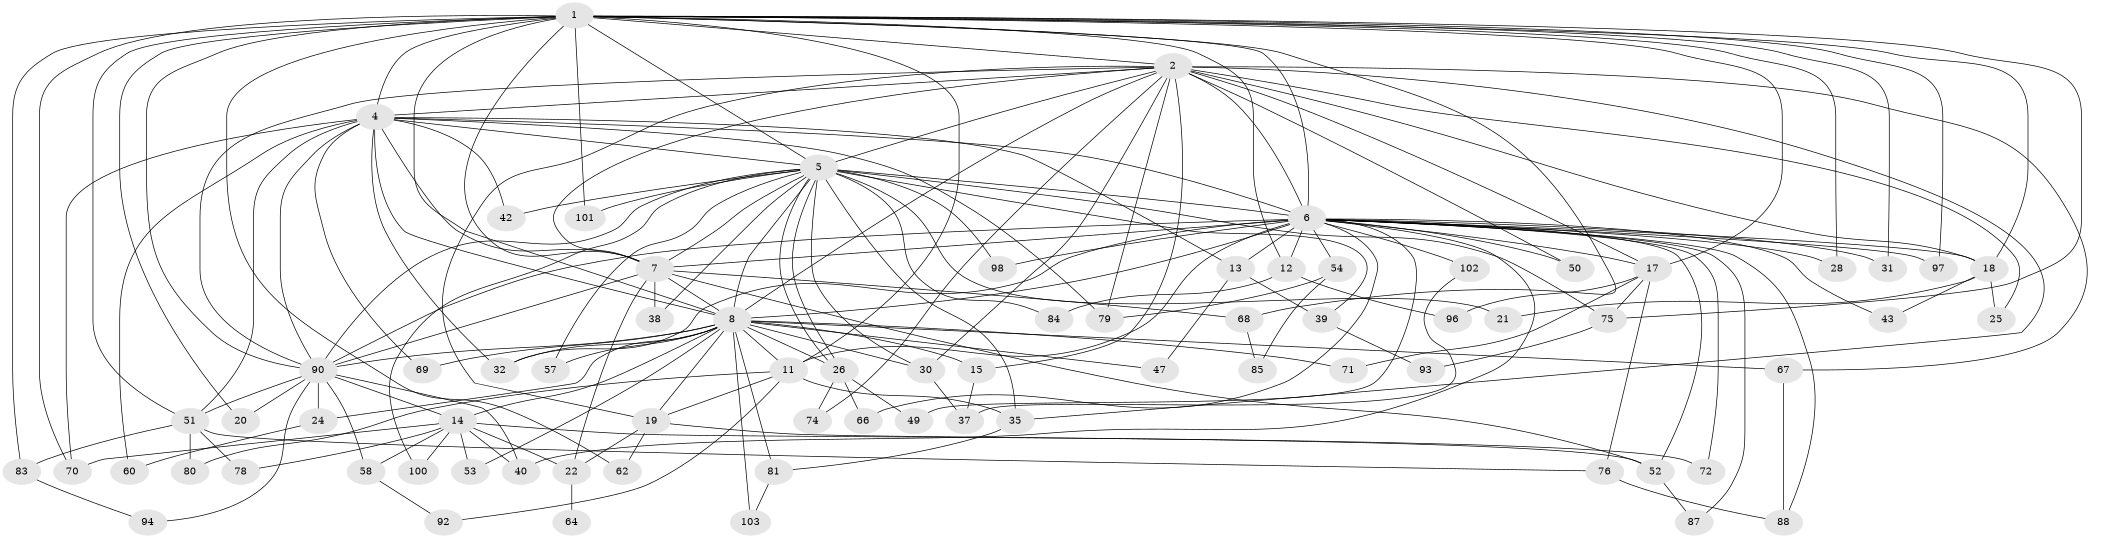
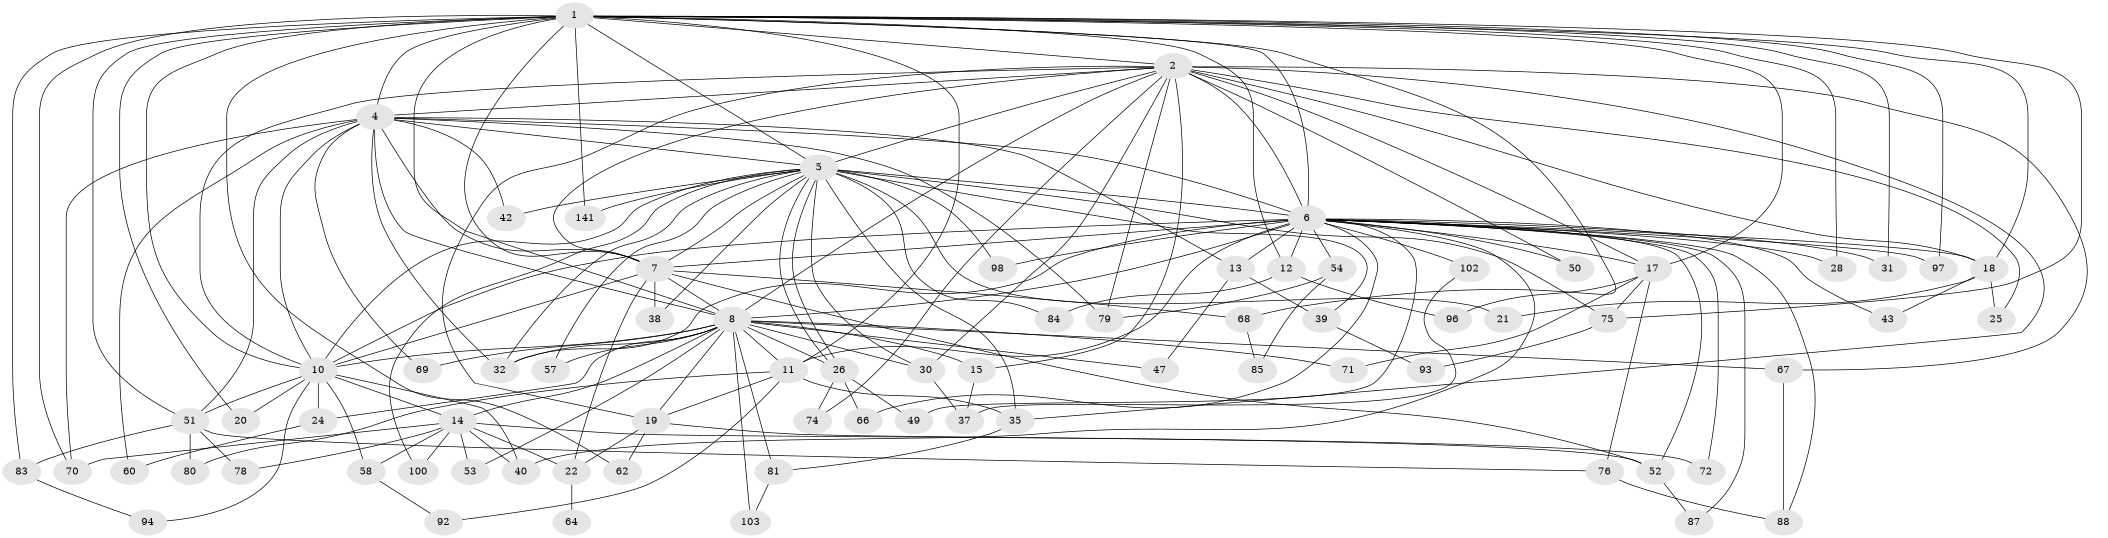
(585, 218) -> (585, 218)
(763, 238) -> (639, 241)
(318, 370) -> (318, 370)
